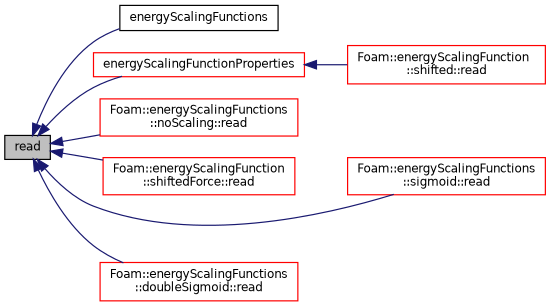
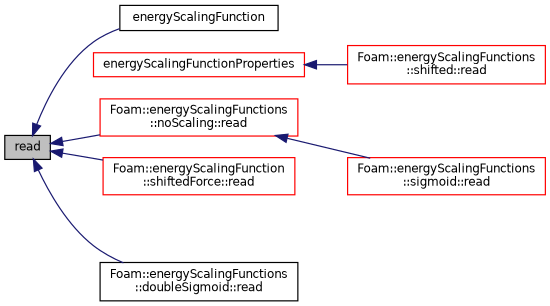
(199, 18) -> (199, 18)
(446, 65) -> (446, 65)
(80, 96) -> none
(213, 225) -> (329, 148)
(199, 282) -> (199, 282)
